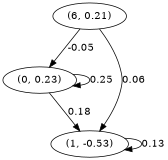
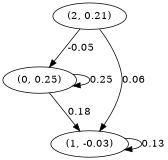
(90, 16) -> (90, 16)
(40, 80) -> (40, 80)
(90, 144) -> (90, 144)
